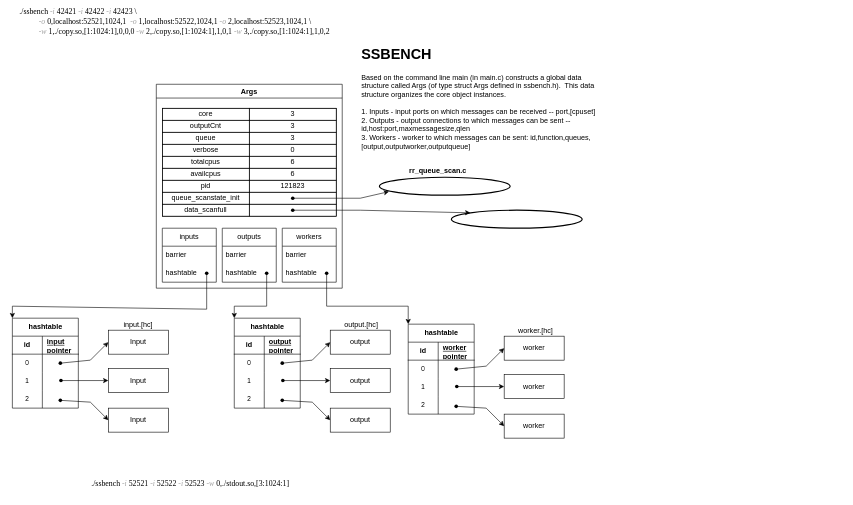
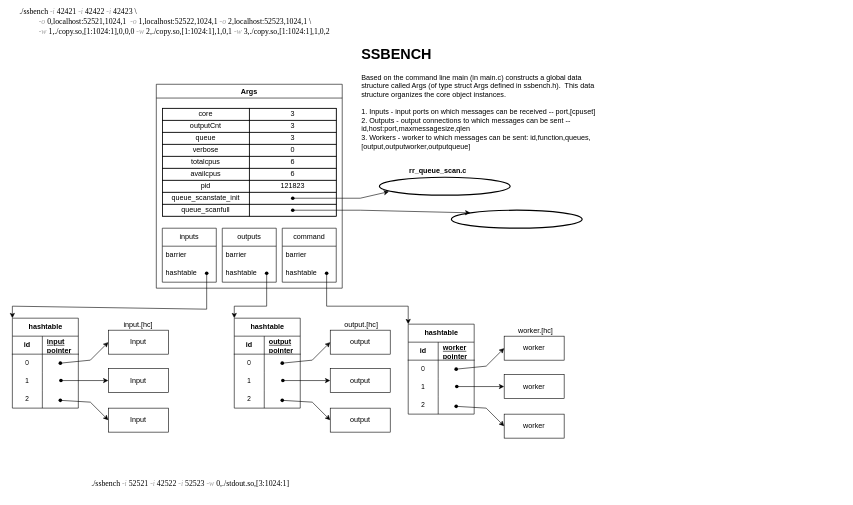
(206, 210) -> (206, 210)
(309, 237) -> (309, 237)
(204, 483) -> (204, 483)
